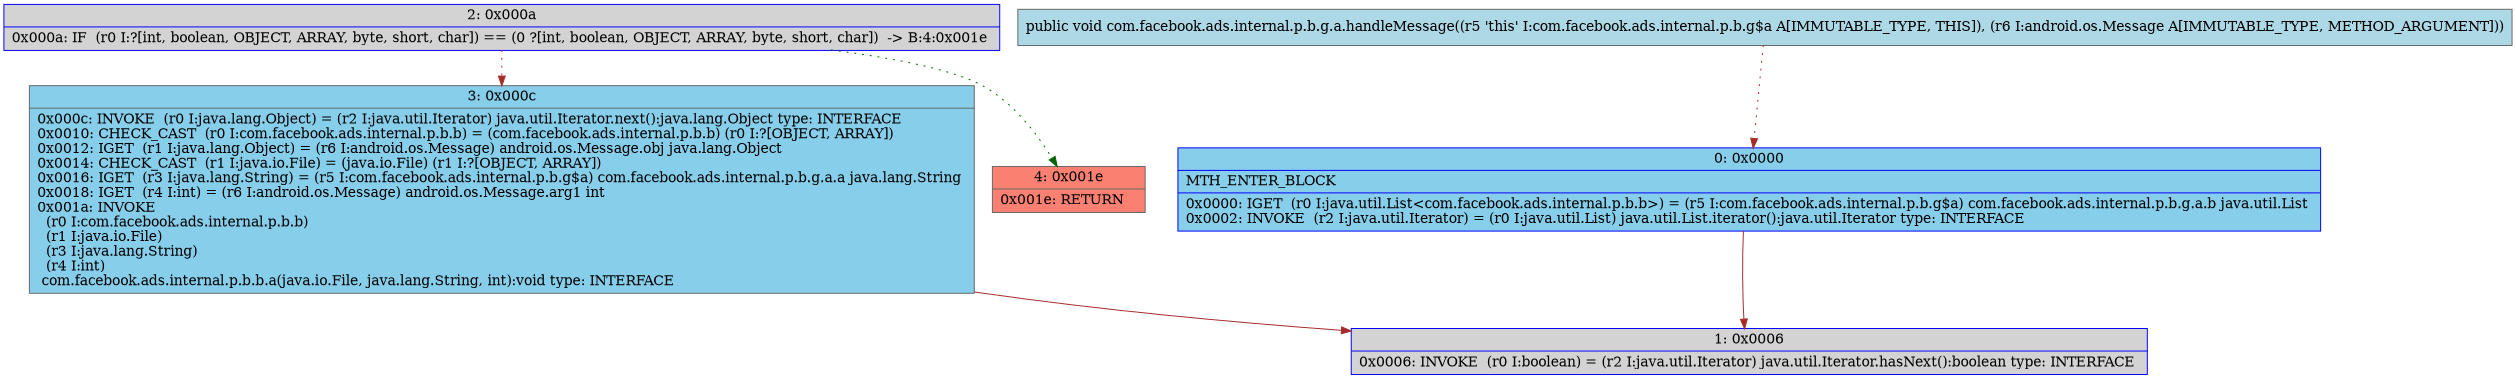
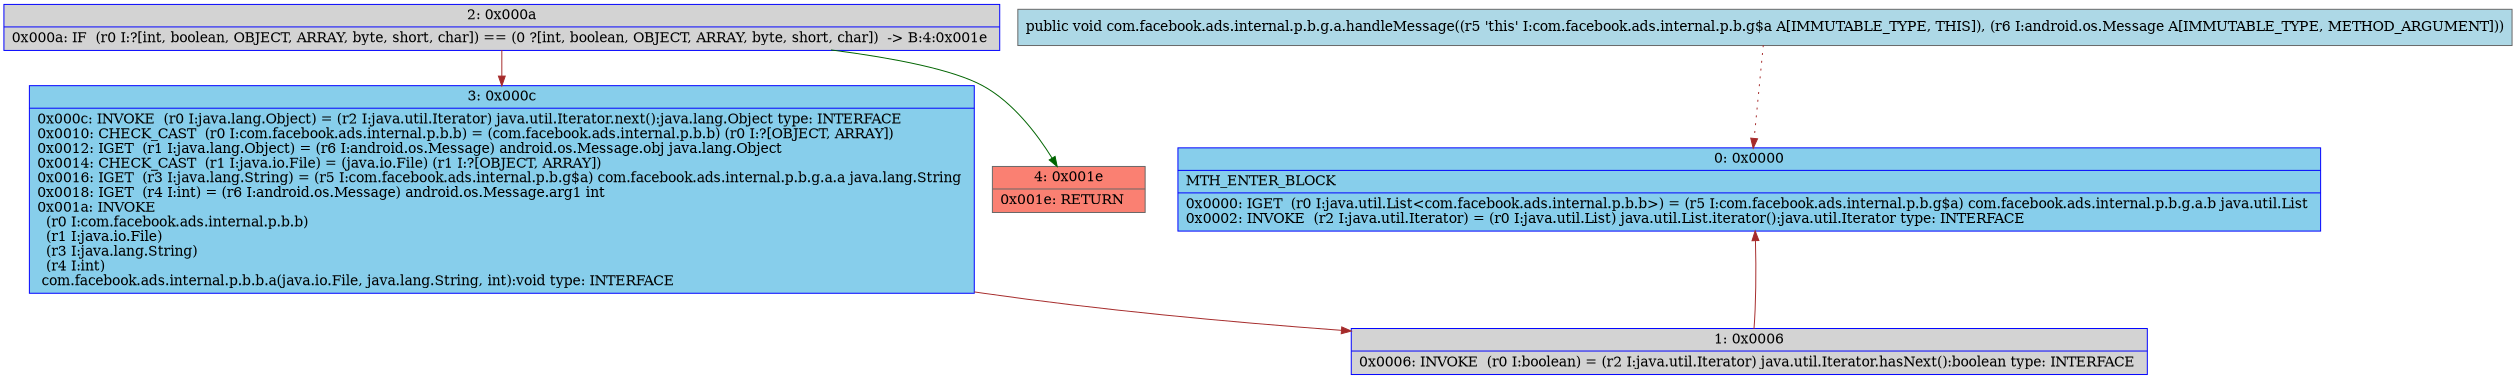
(502, 63) -> (502, 63)
(957, 75) -> (957, 75)
(502, 189) -> (502, 189)
(1743, 275) -> (1756, 285)
